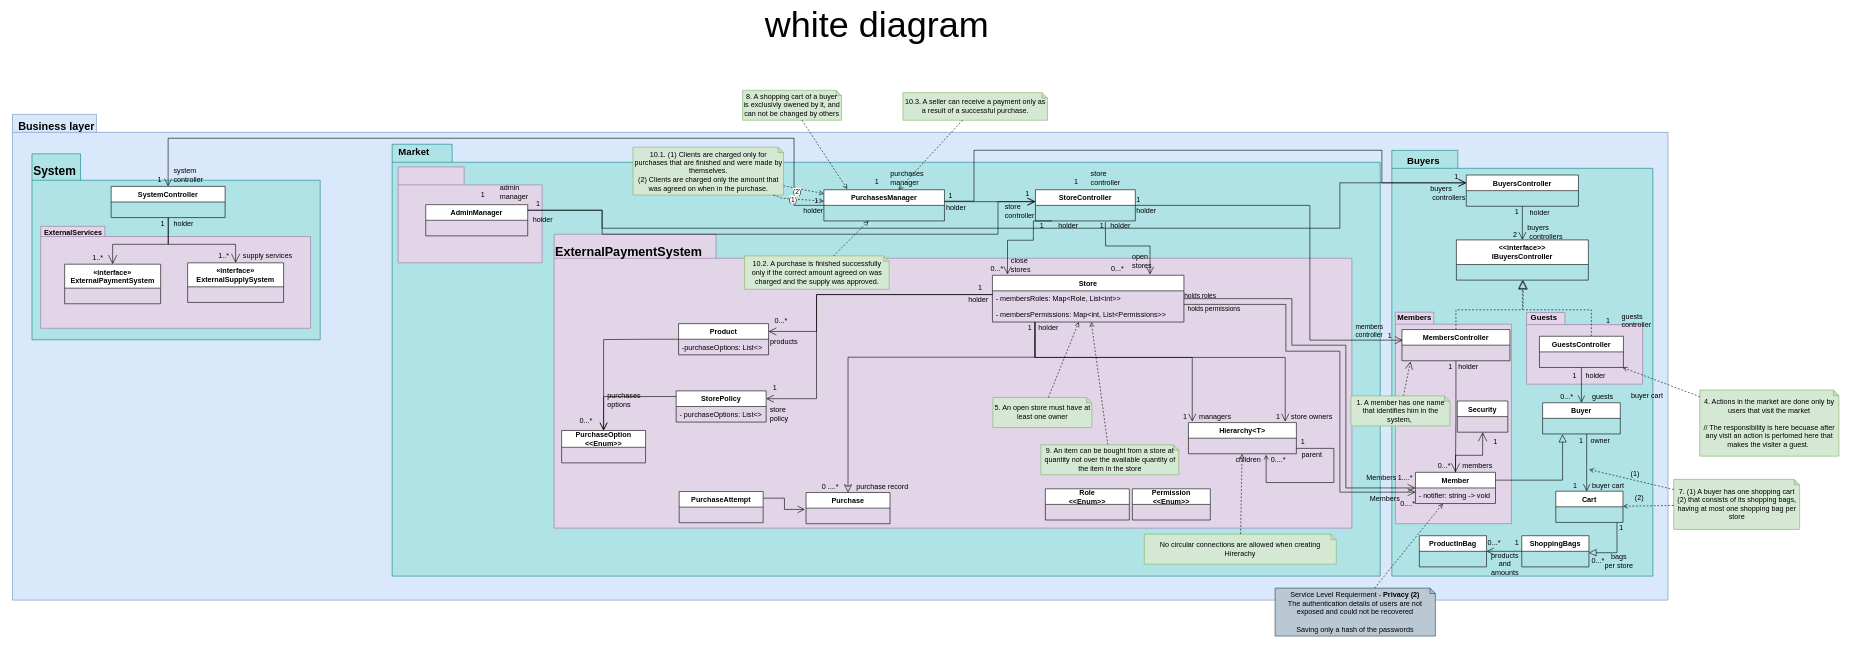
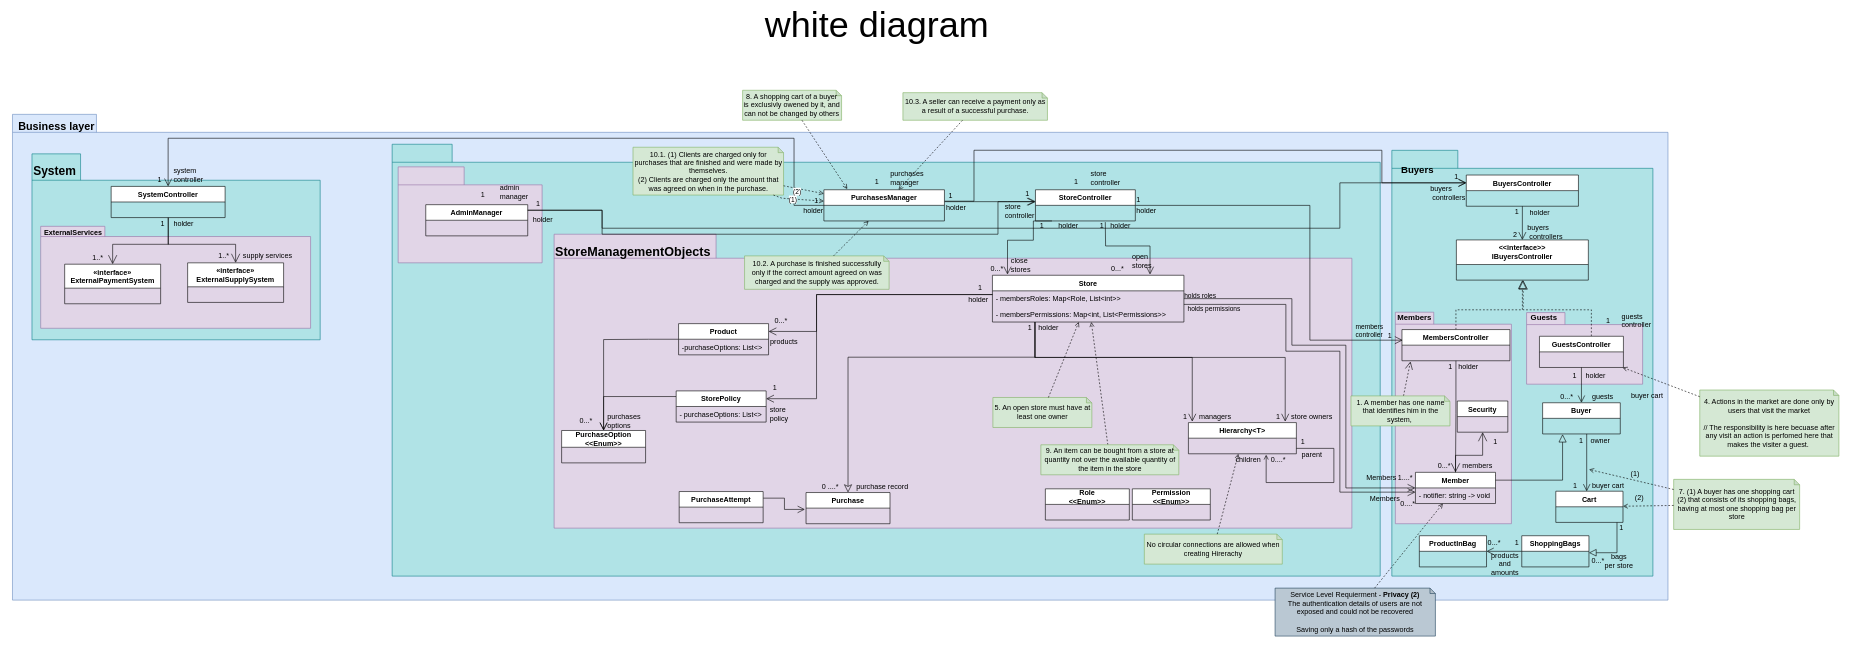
(414, 151) -> none
(1424, 161) -> (1418, 170)
(628, 252) -> (633, 252)
(625, 401) -> (625, 422)
(1241, 549) -> (1214, 549)
